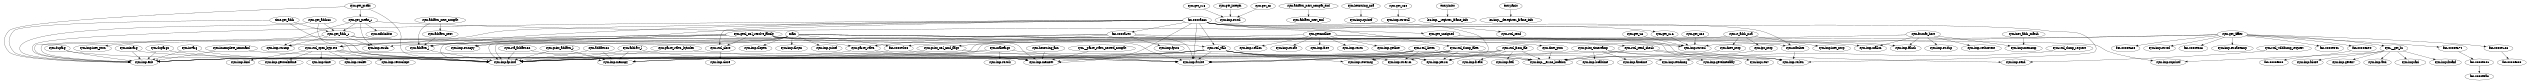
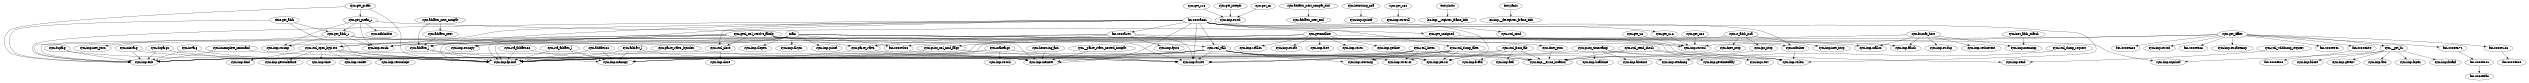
(320, 20) -> none
(1515, 41) -> (848, 38)
(560, 48) -> (560, 48)
none -> (489, 56)
(1356, 58) -> none
(2410, 62) -> (2410, 62)
